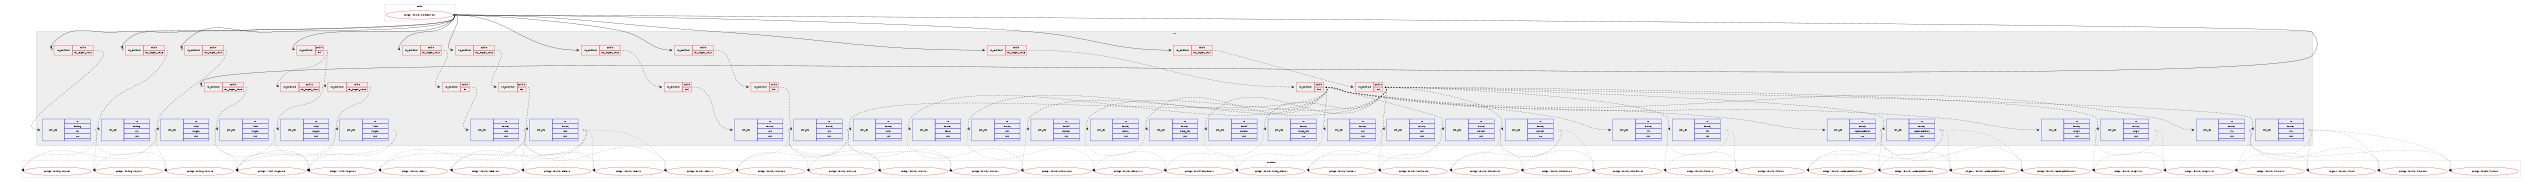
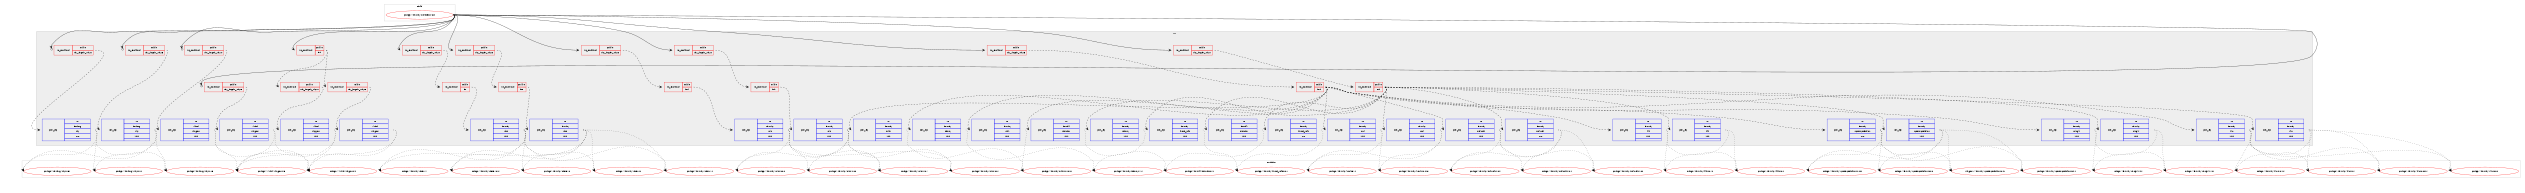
(2342, 171) -> (2342, 171)
(2485, 171) -> (2485, 171)
